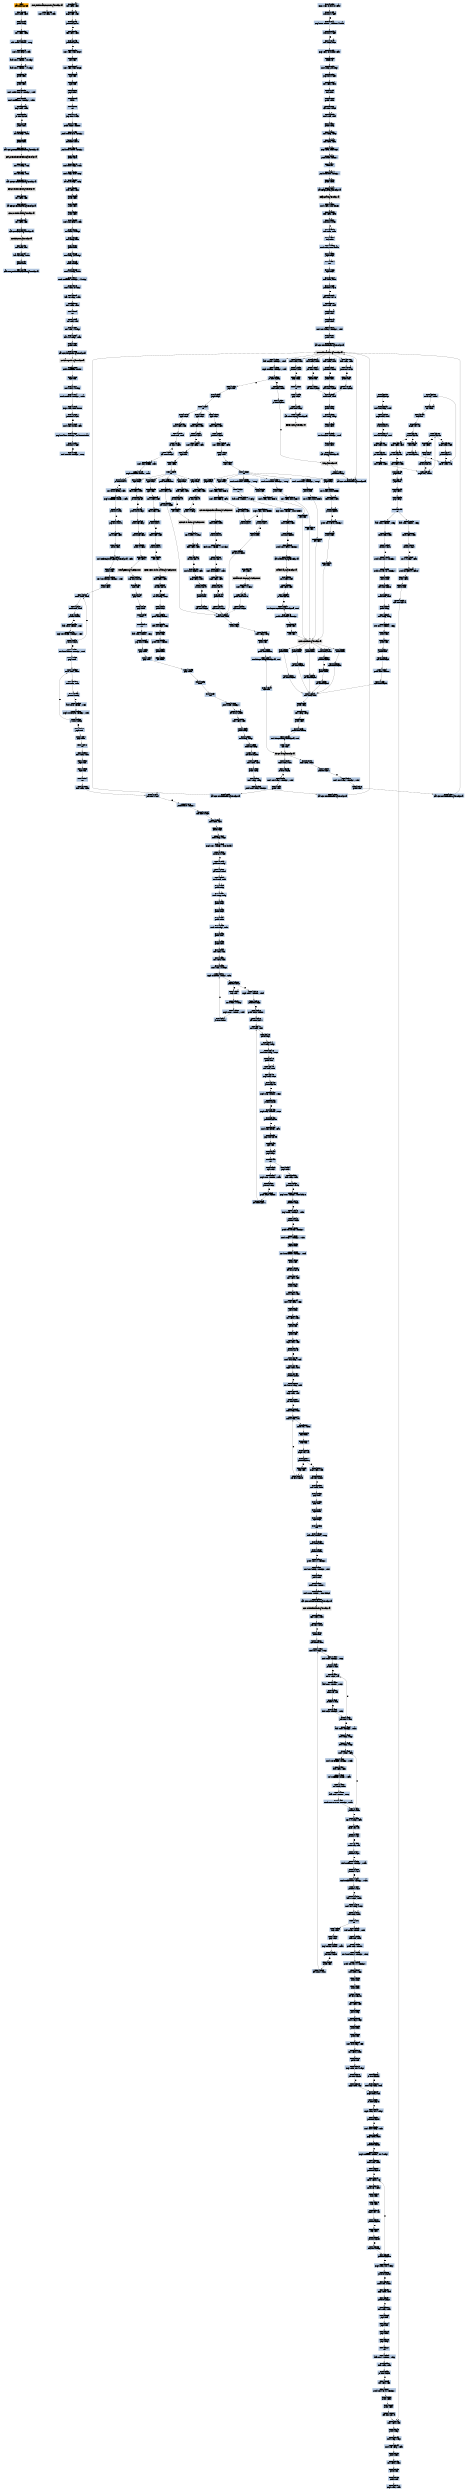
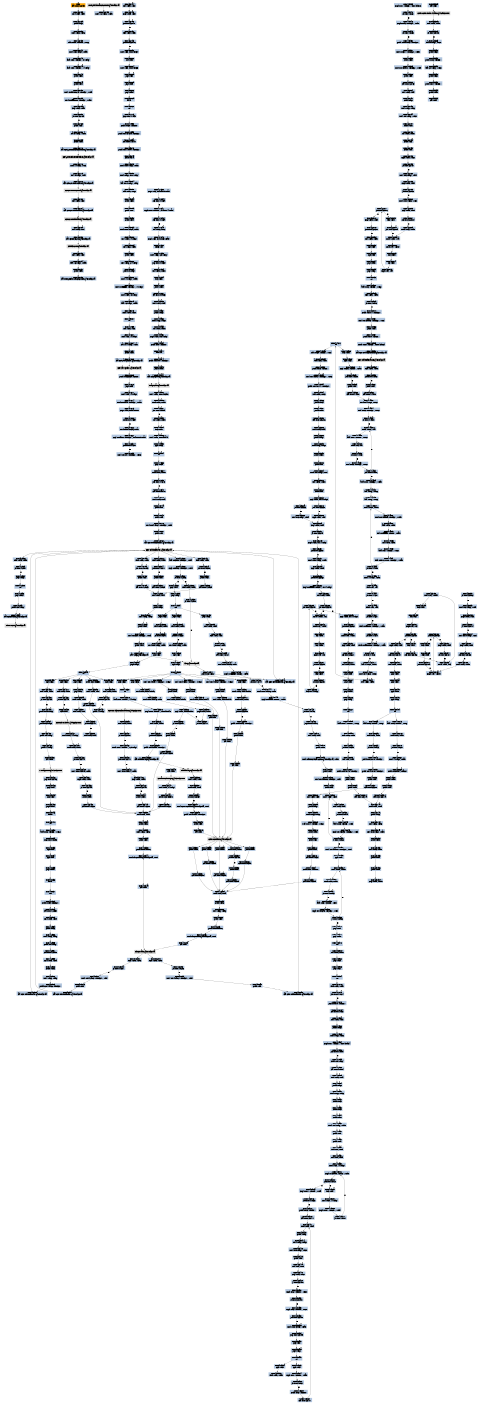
(156, 546) -> none
(292, 1185) -> none
